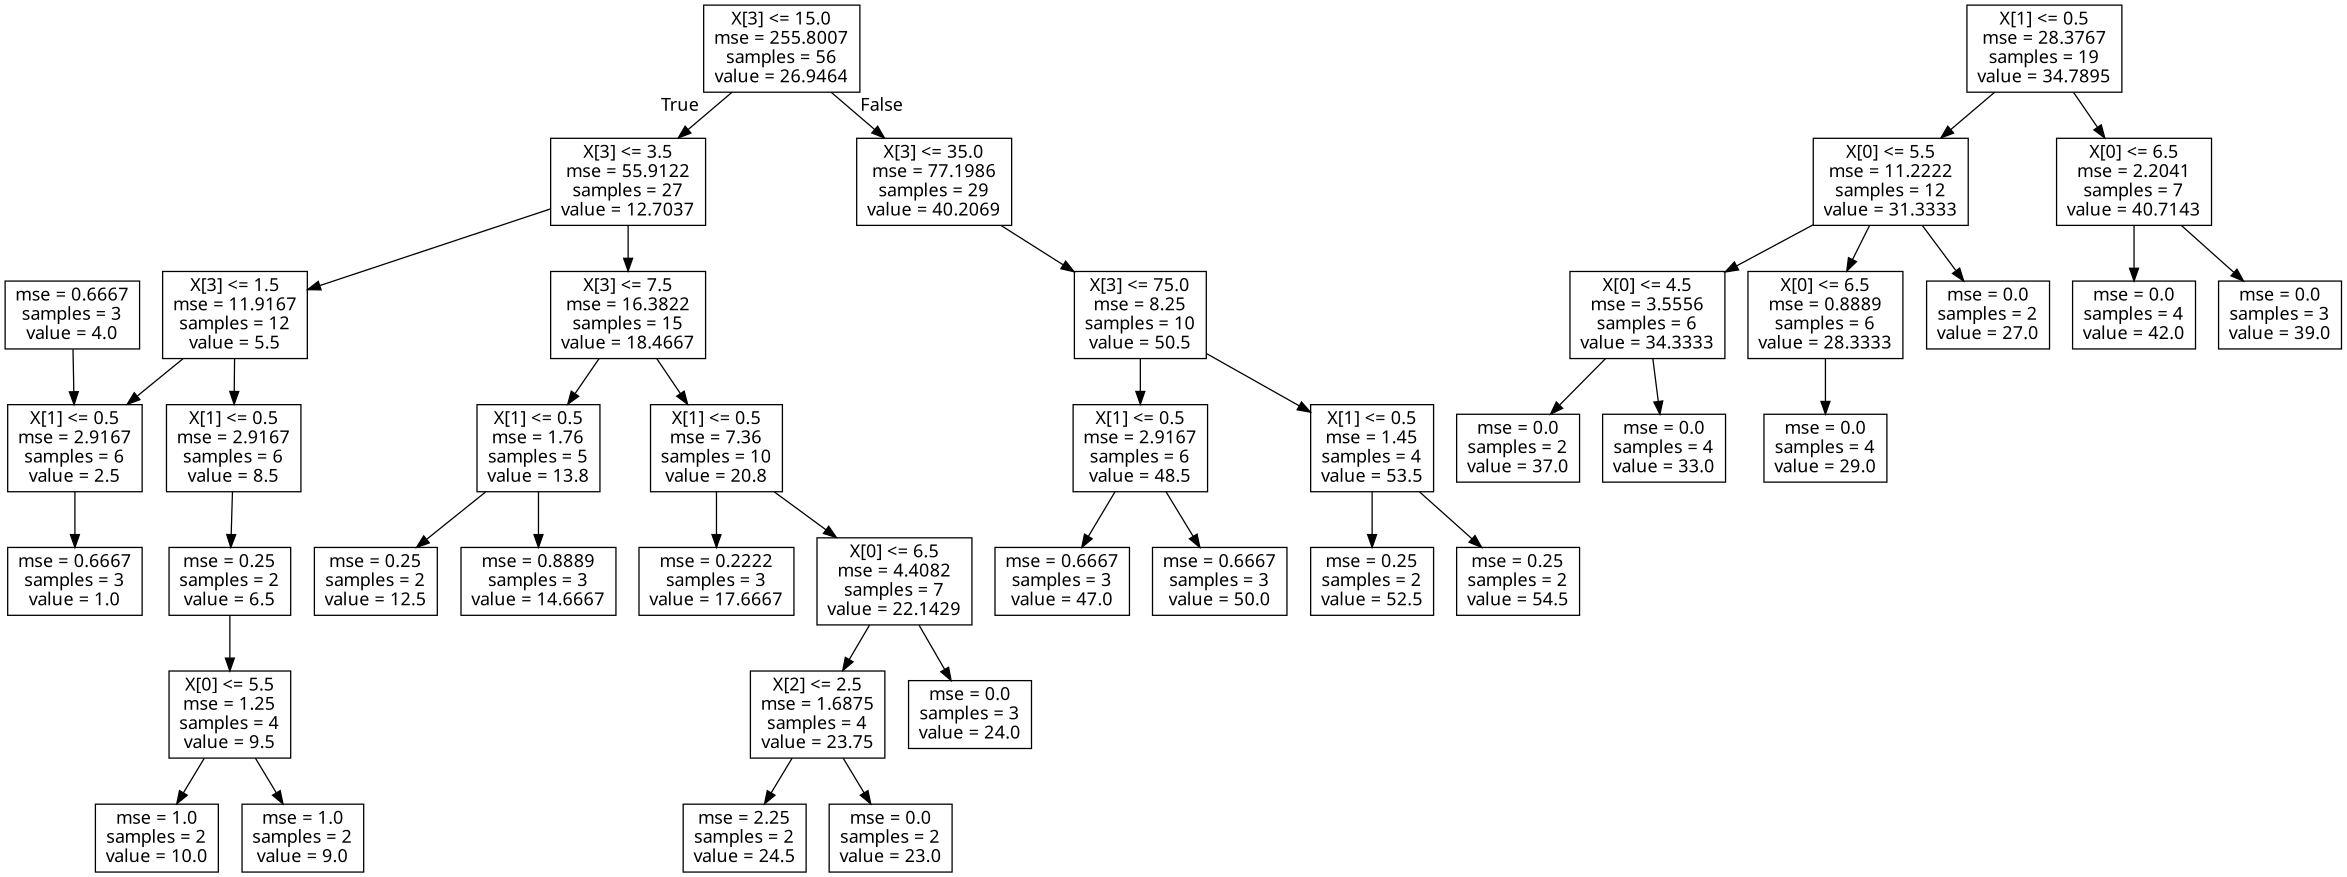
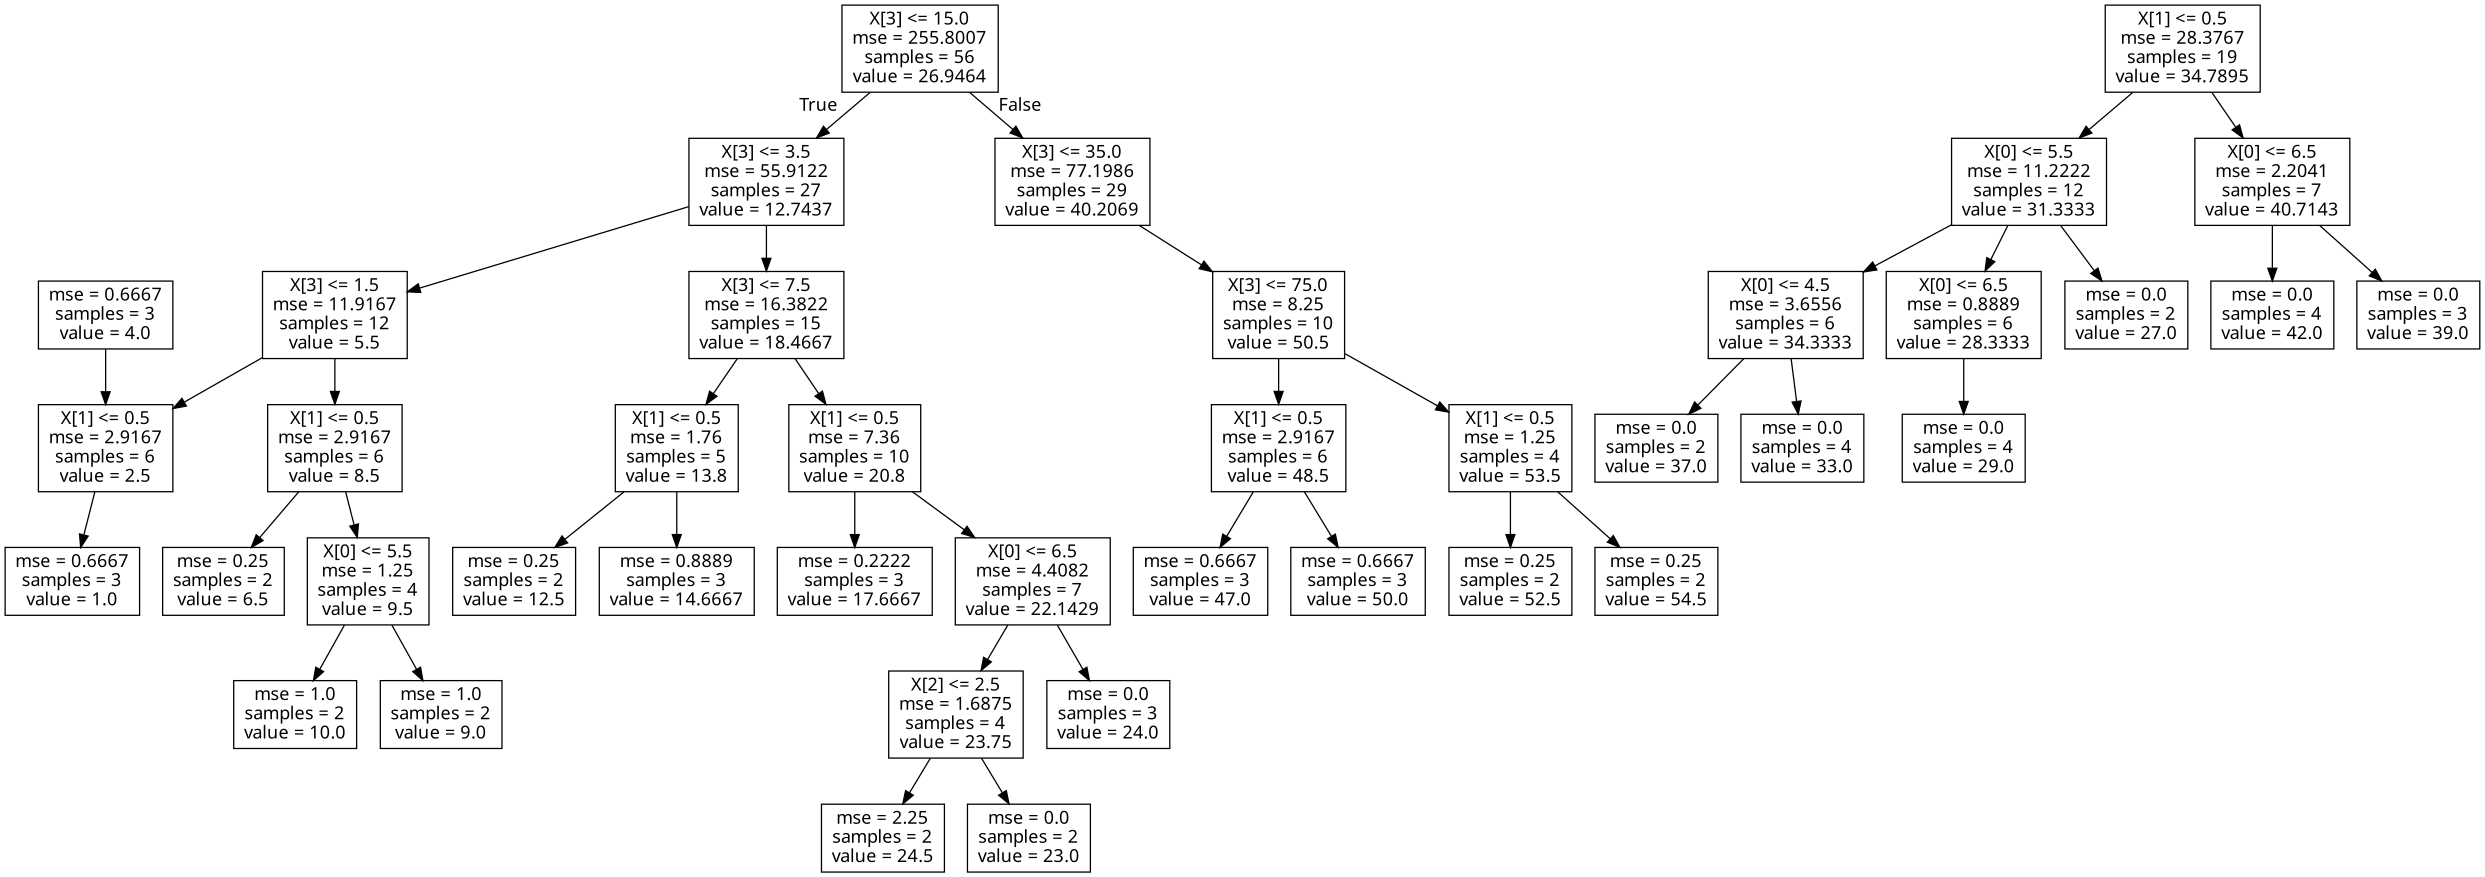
(628, 182) -> (766, 182)
(1647, 315) -> (1786, 315)
(1372, 448) -> (1510, 448)
(230, 637) -> (350, 508)
